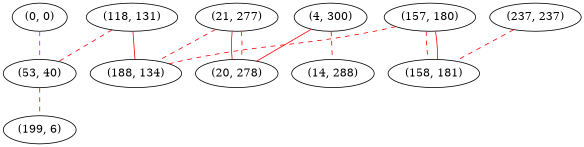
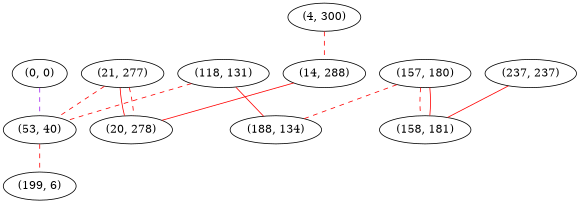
(186, 45) -> (81, 102)
(485, 45) -> (478, 102)
(274, 51) -> (228, 102)
